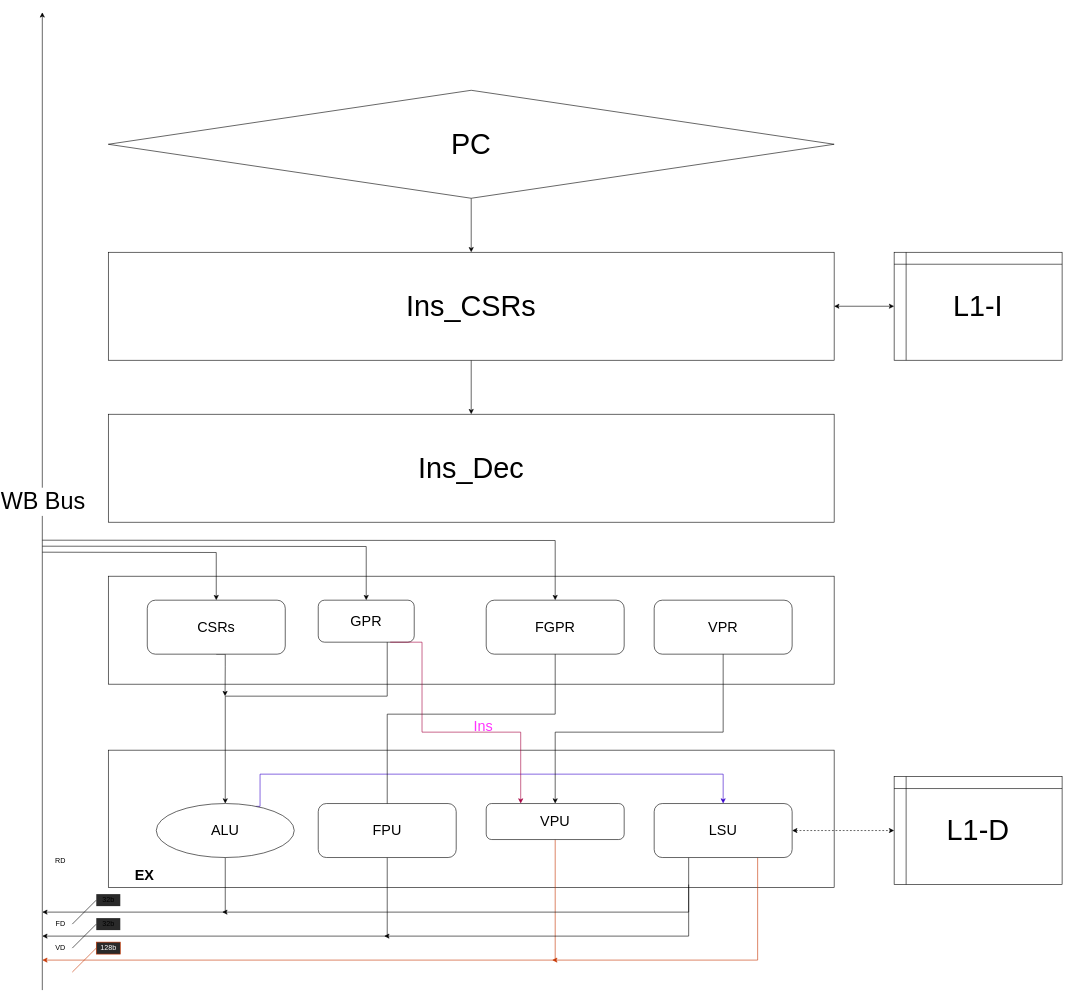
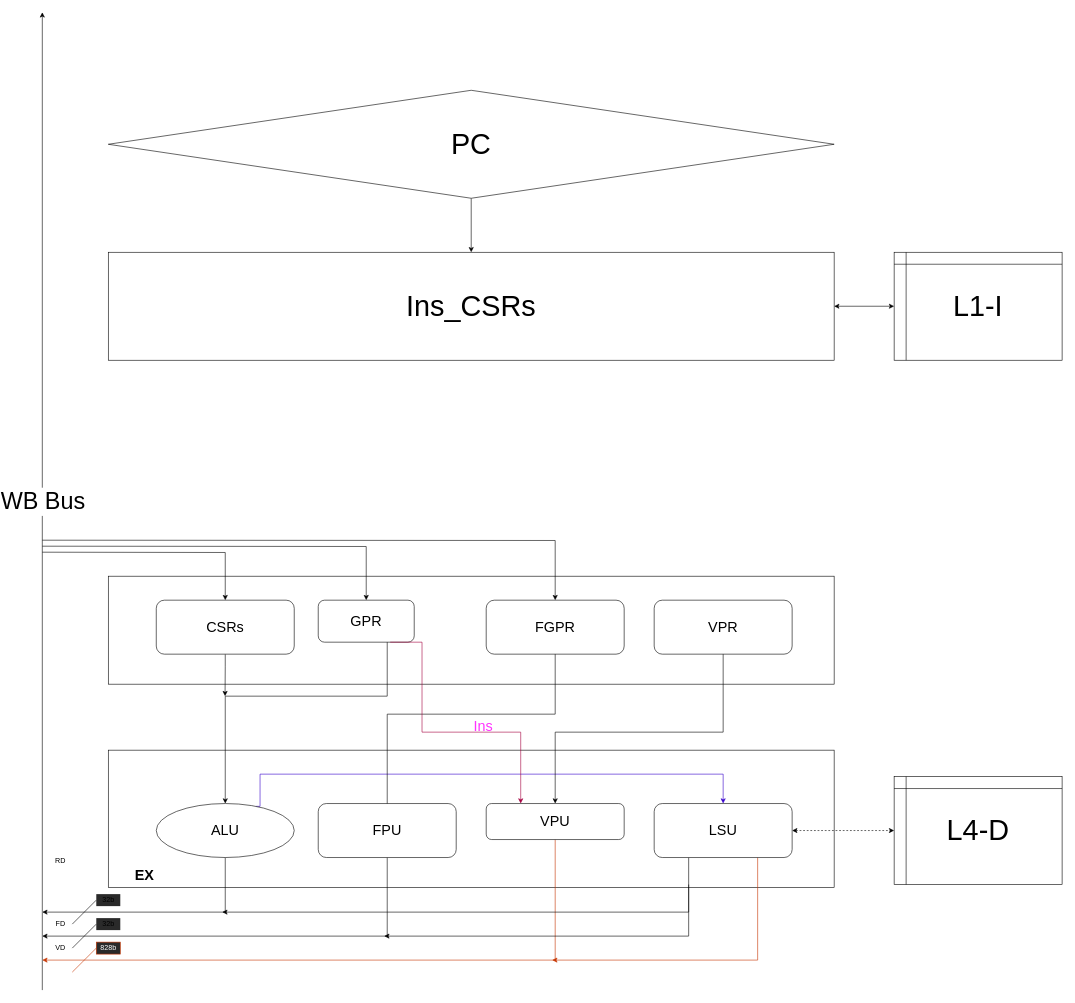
(471, 408) -> none
(471, 468) -> none
(216, 627) -> (225, 627)
(978, 831) -> (978, 831)
(109, 948) -> (109, 948)
